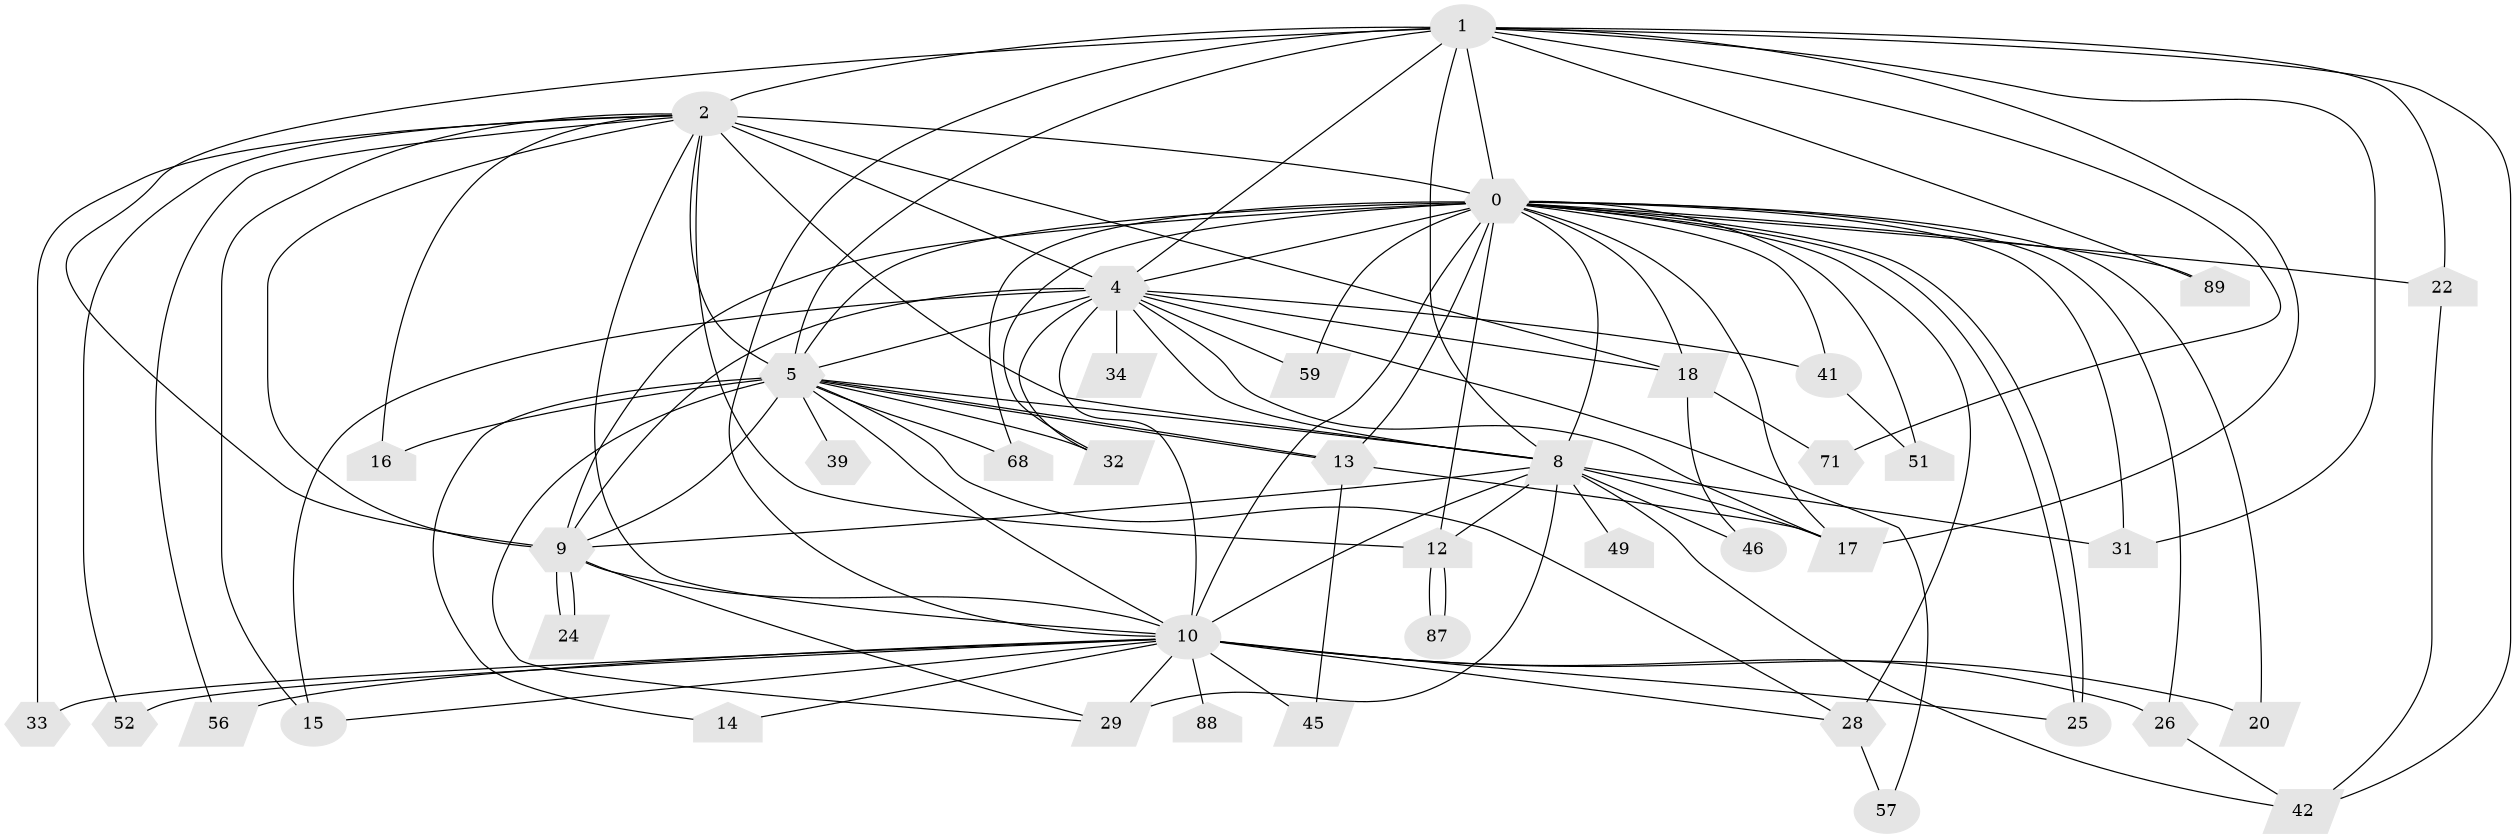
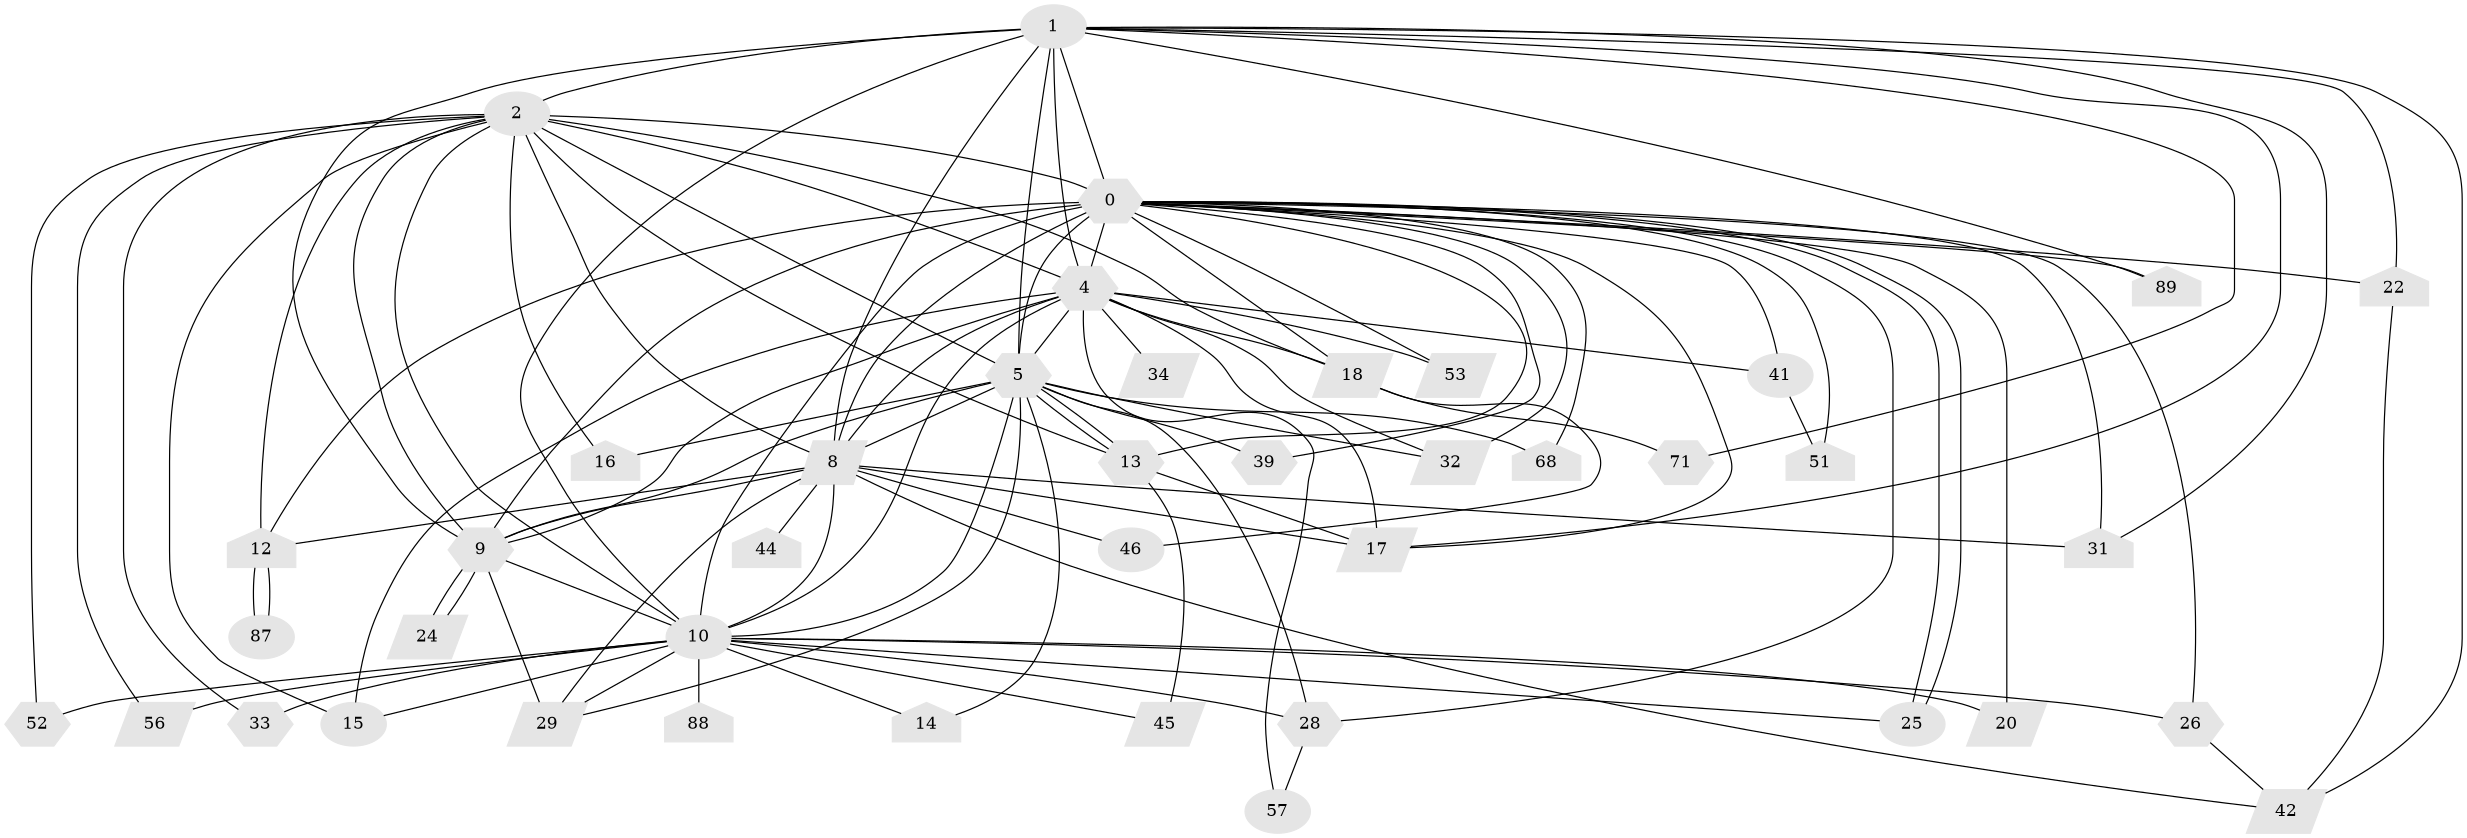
none -> (1502, 282)
none -> (803, 321)
(1310, 375) -> (1456, 375)
(1619, 550) -> (767, 550)
